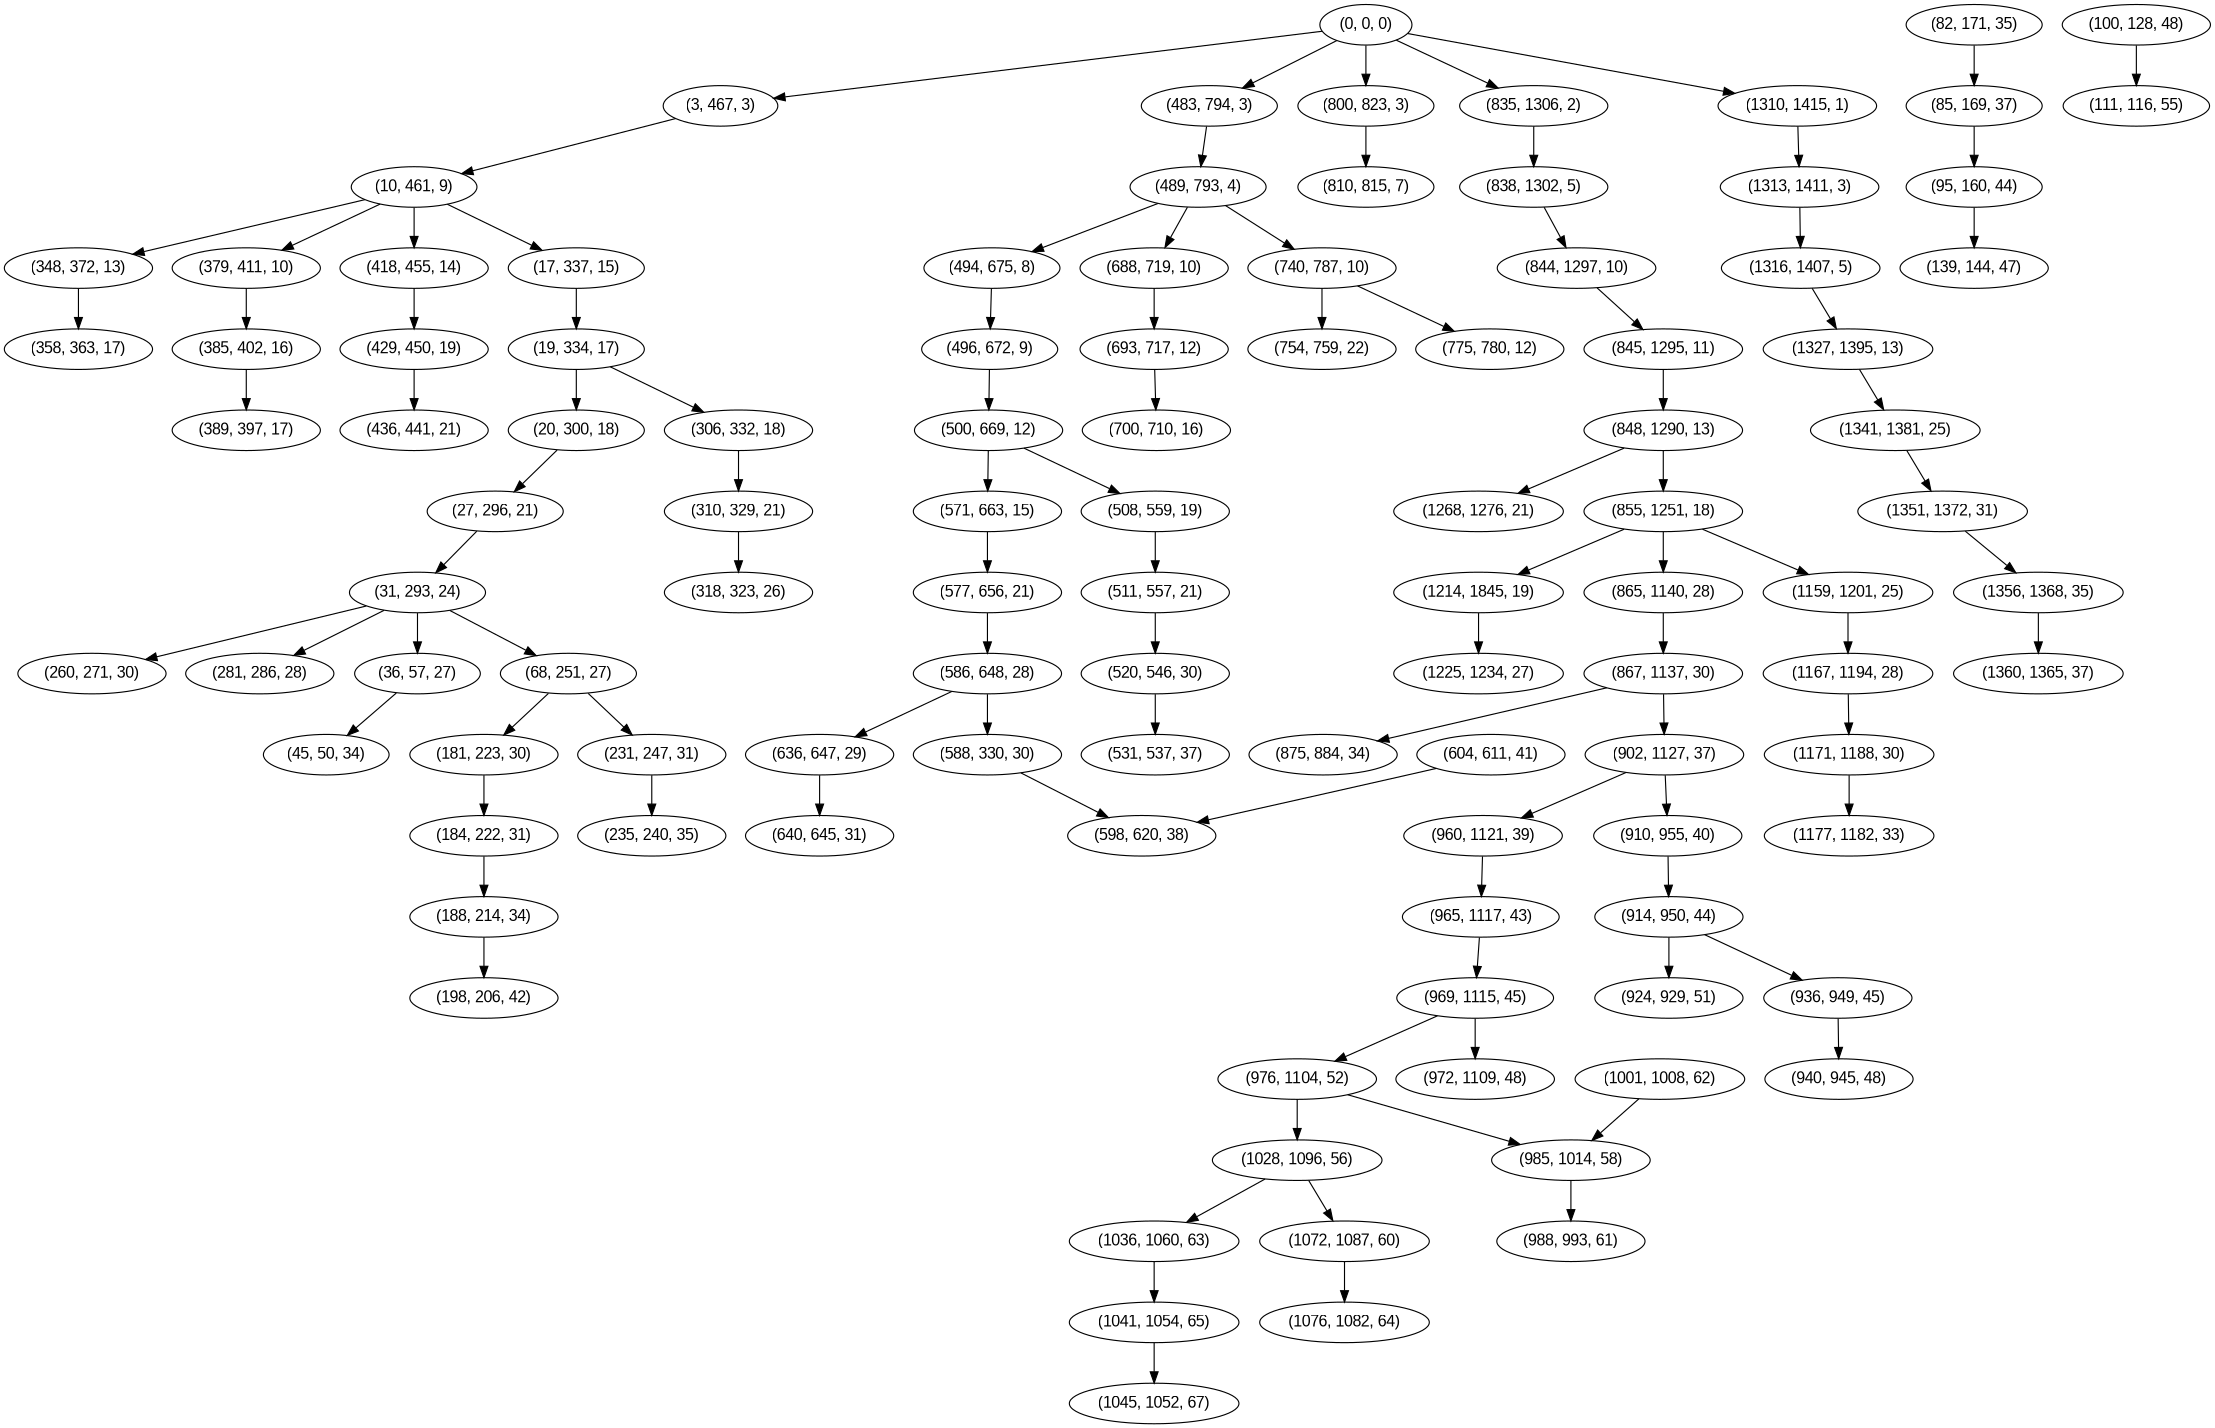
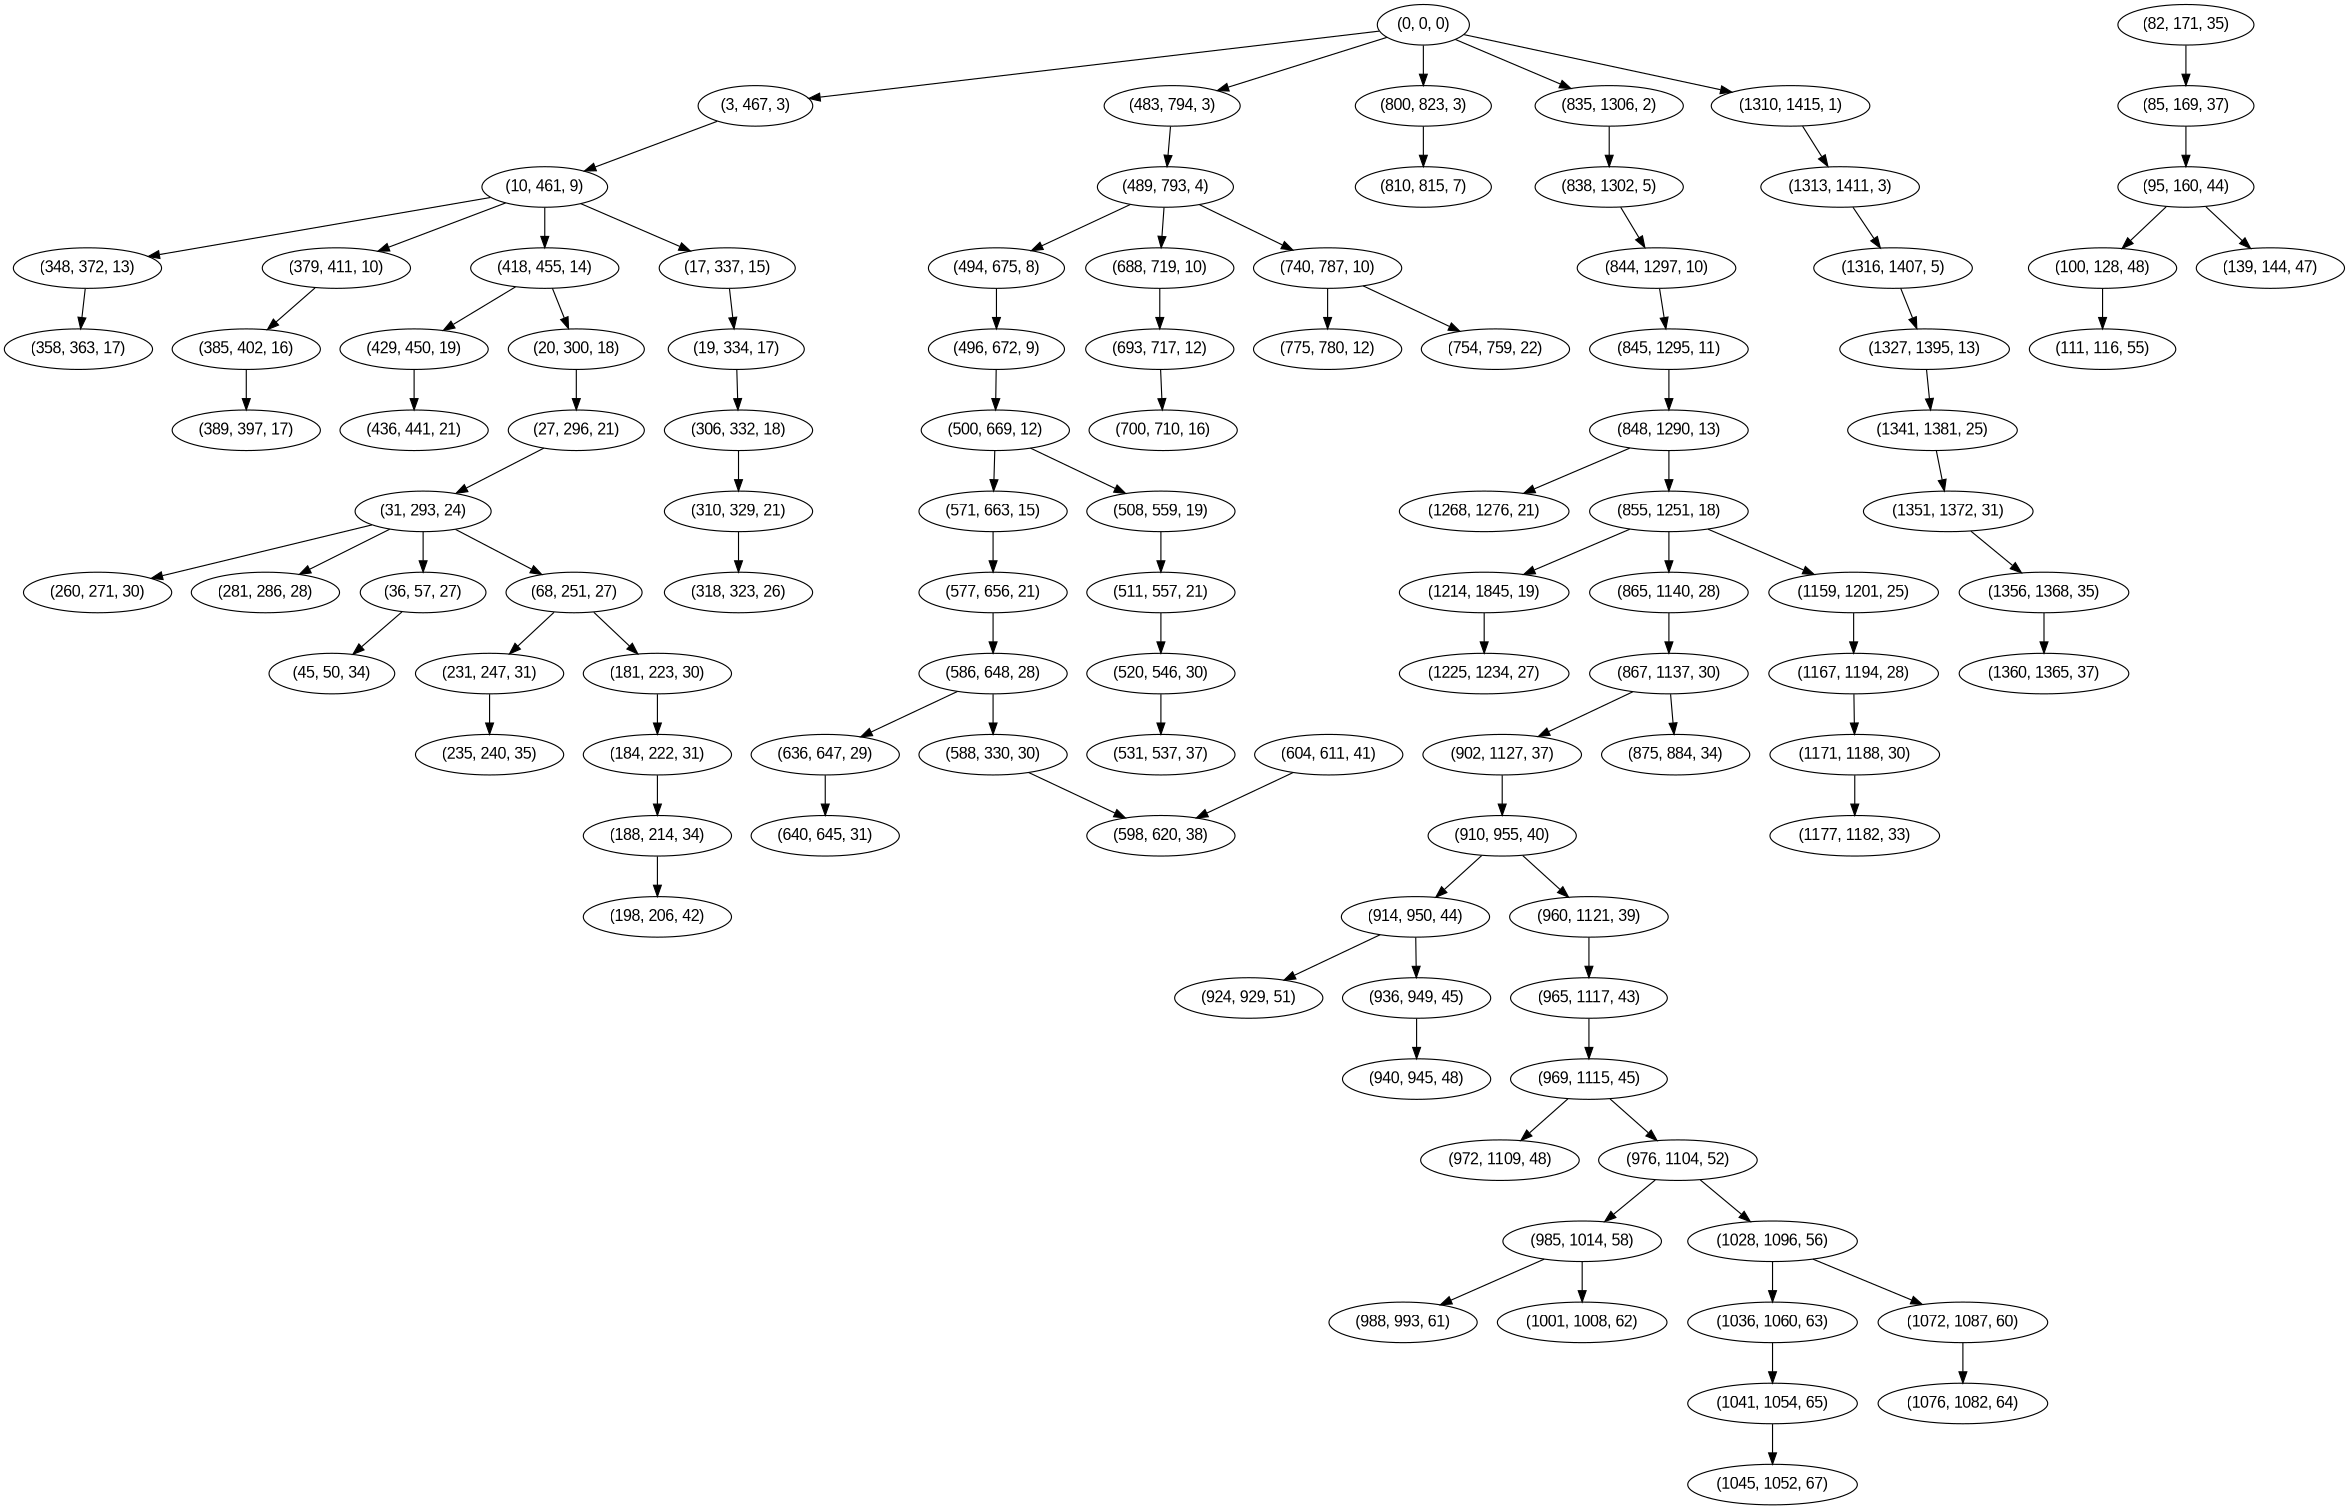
none -> (2148, 224)
(576, 384) -> (558, 303)
(1579, 793) -> (1541, 873)
(1620, 1116) -> (1582, 1276)
